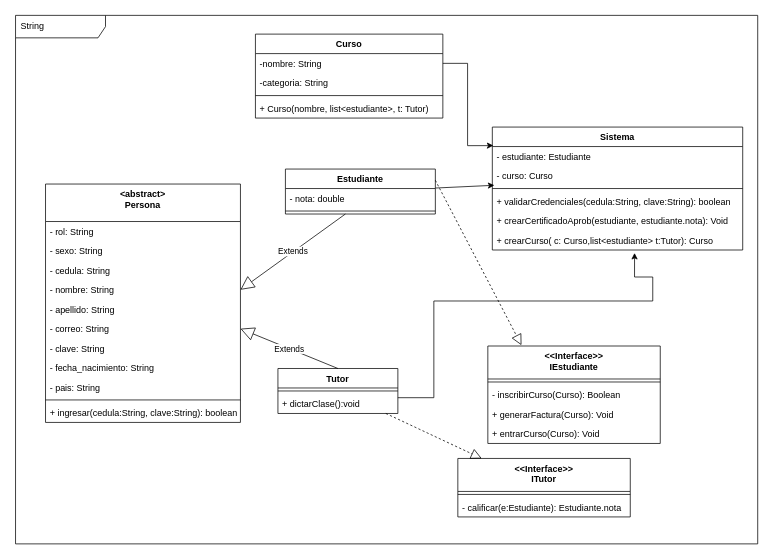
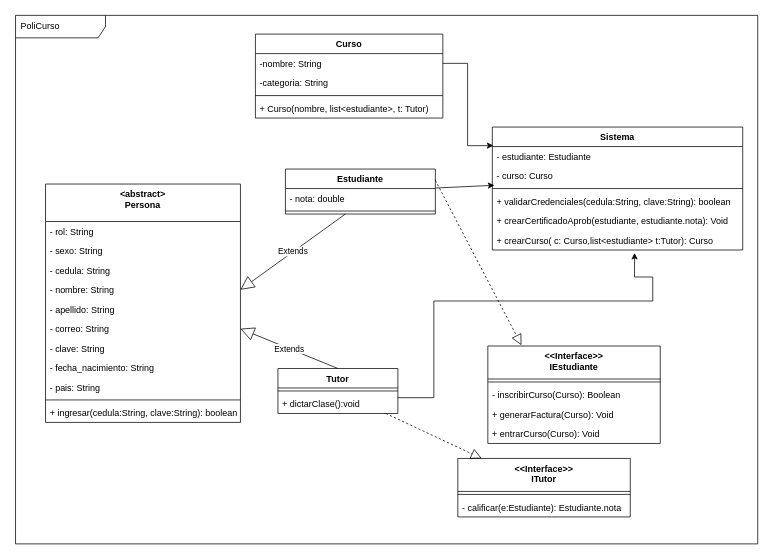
(35, 27) -> (41, 27)
